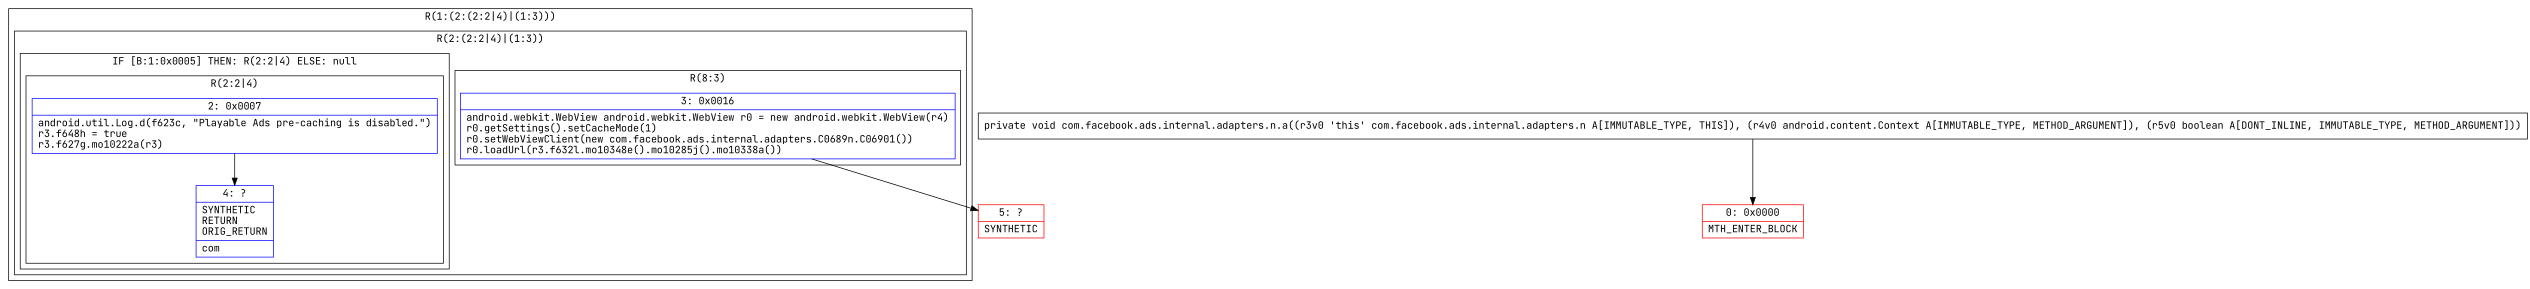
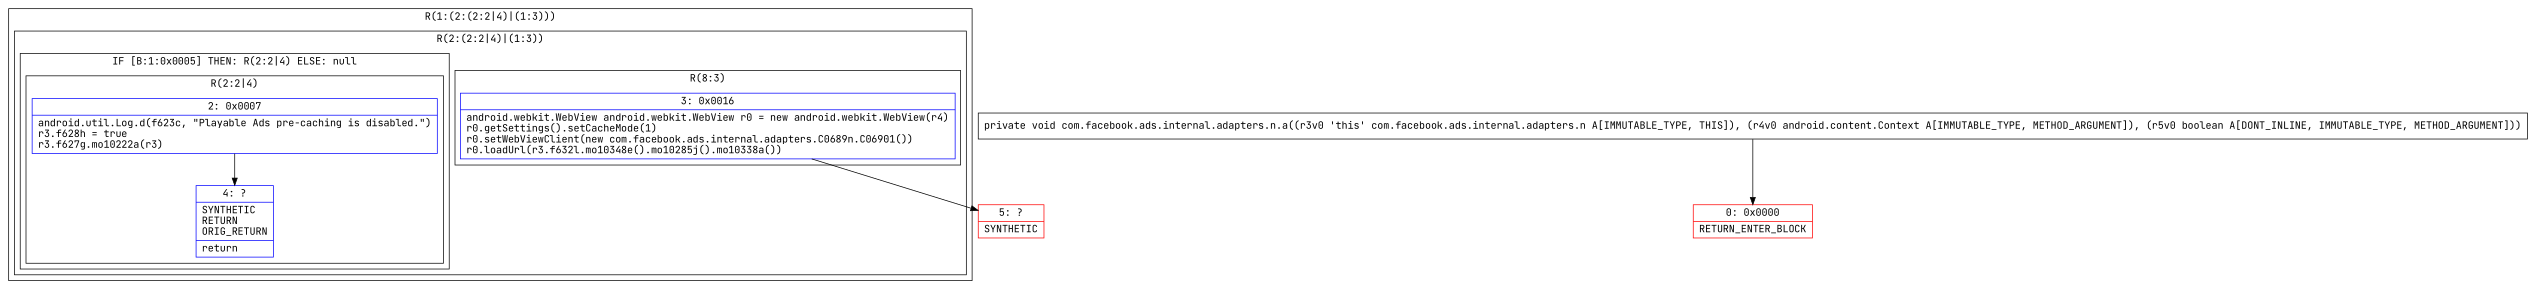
(83, 134) -> (83, 134)
(1753, 229) -> (1753, 229)
(211, 248) -> (220, 248)
